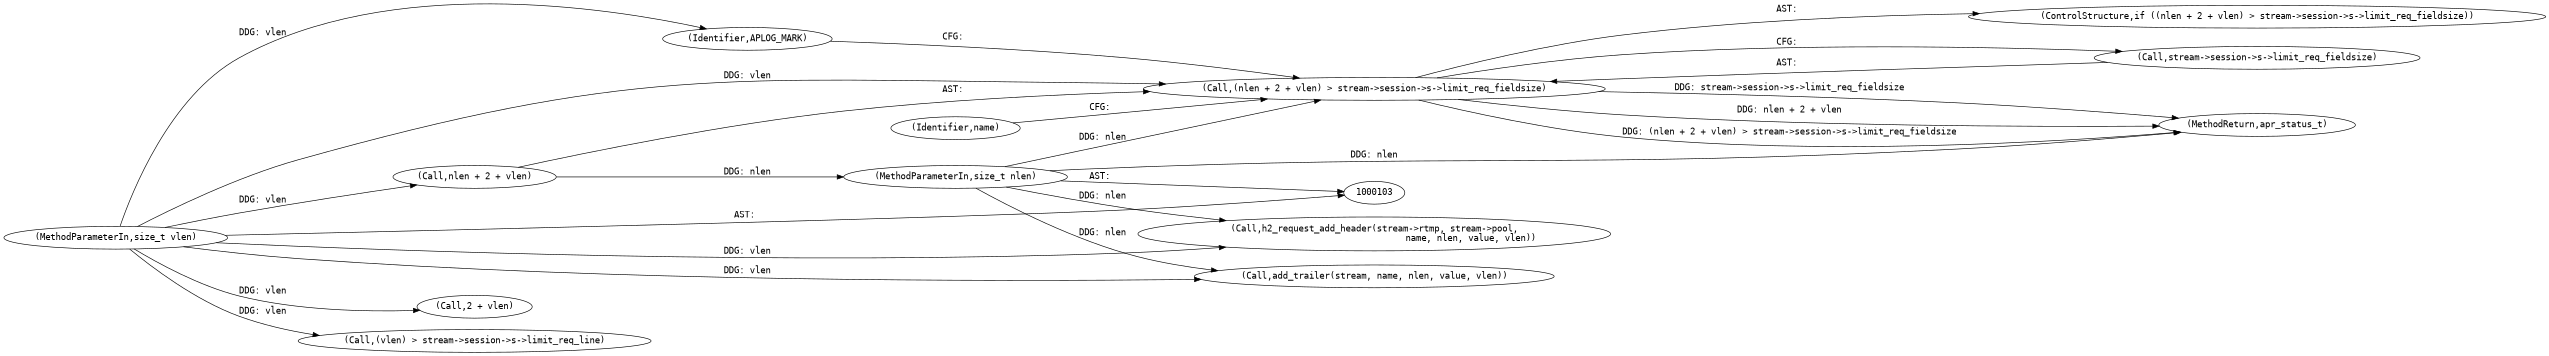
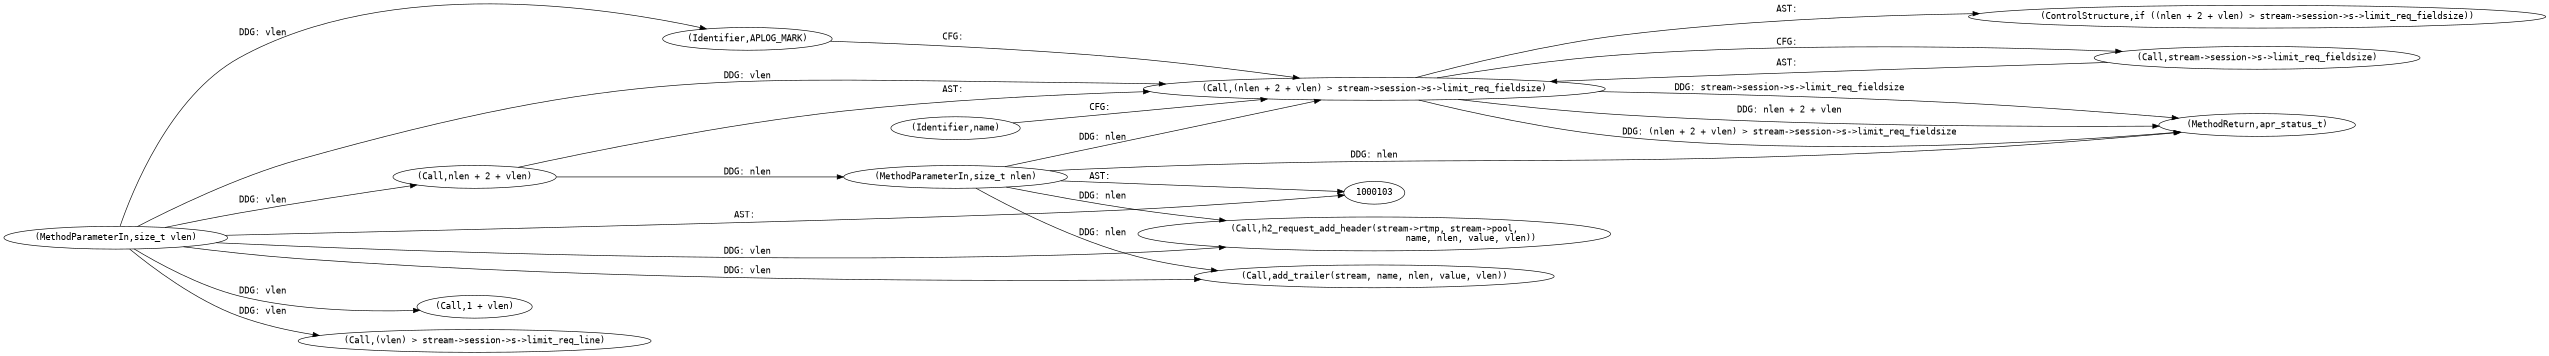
(475, 307) -> (475, 307)
